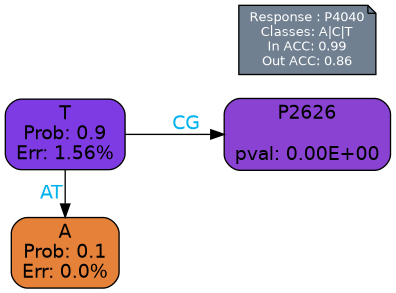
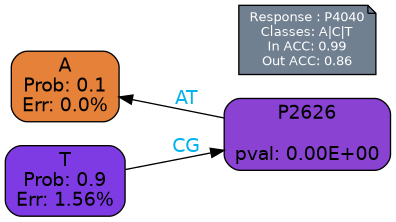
(65, 187) -> (178, 109)
